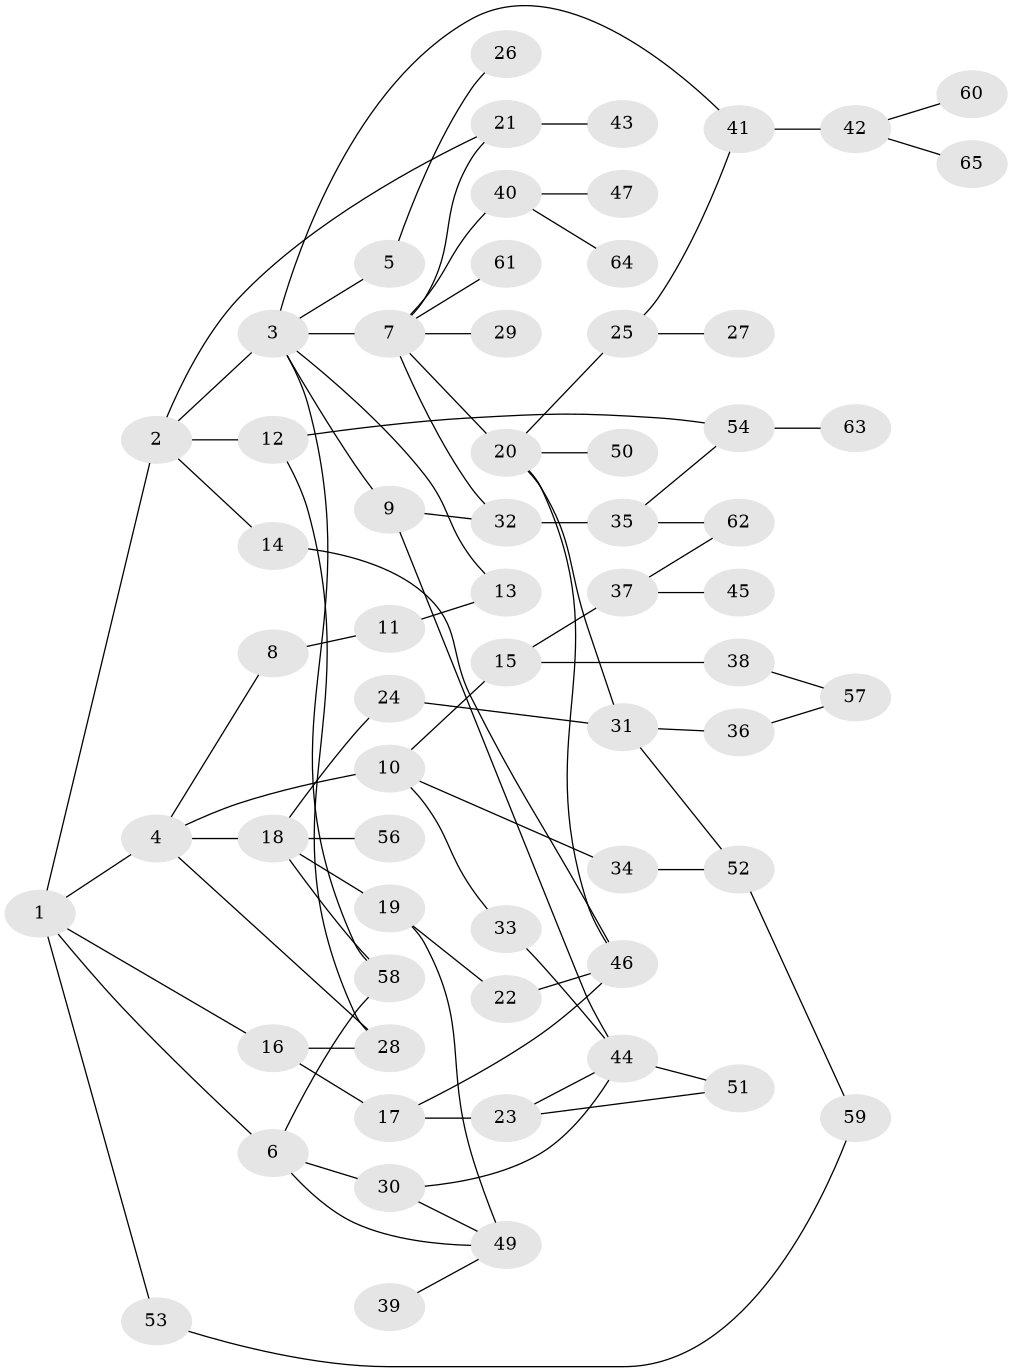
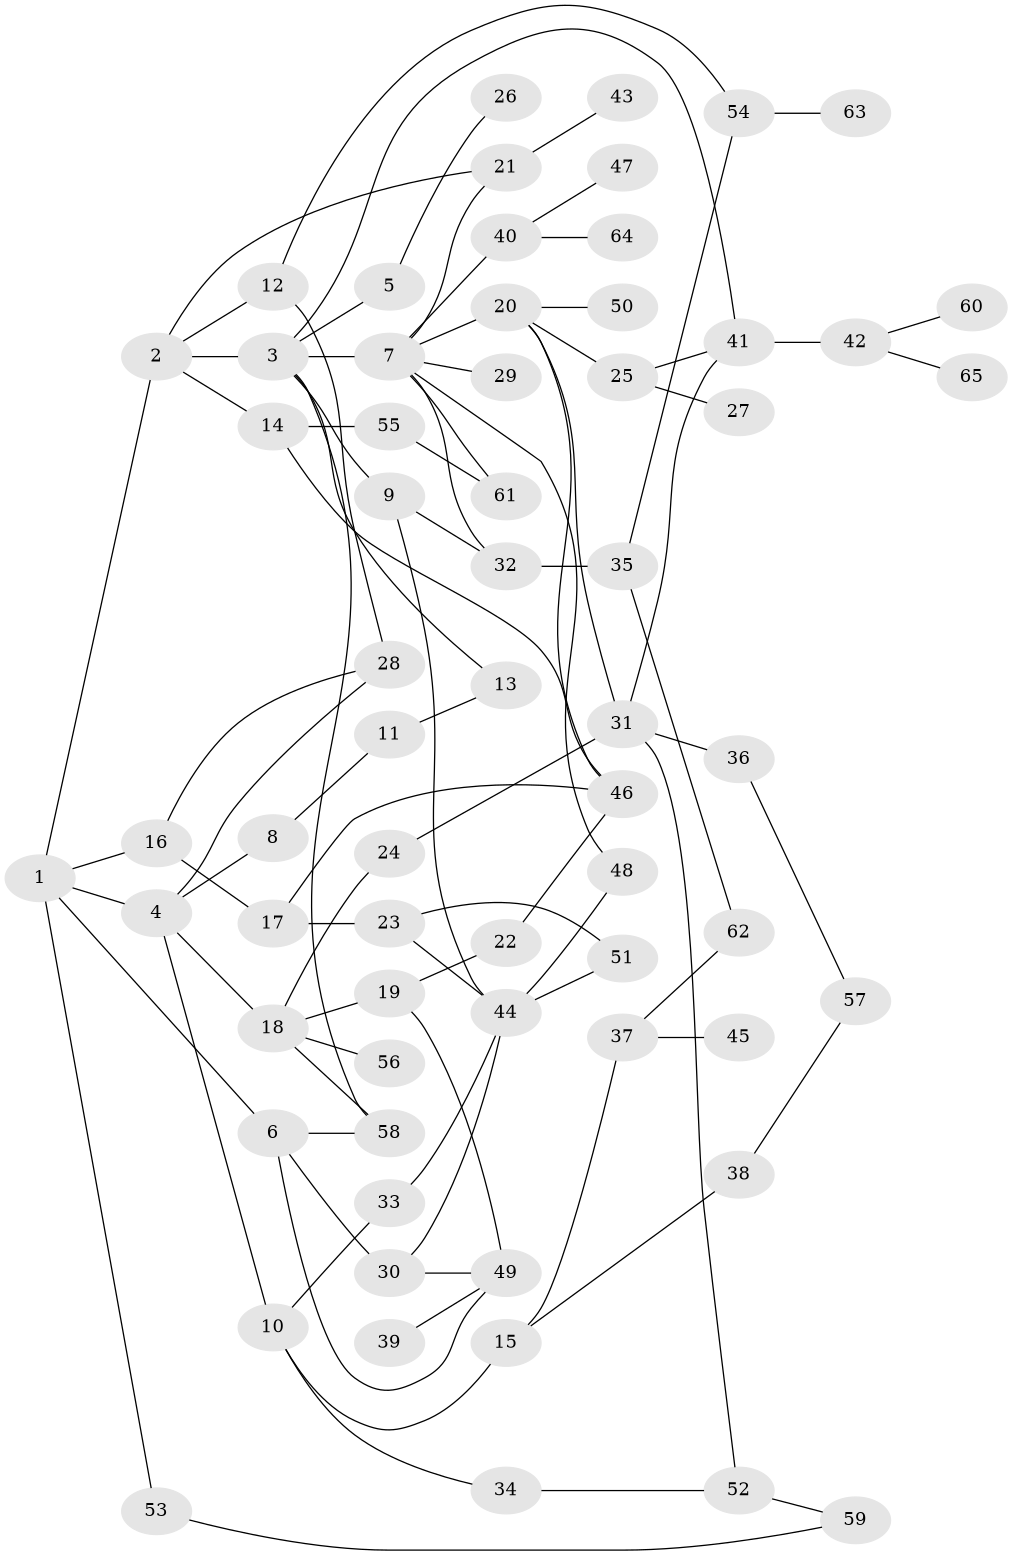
none -> (390, 427)
none -> (669, 528)
none -> (623, 872)
